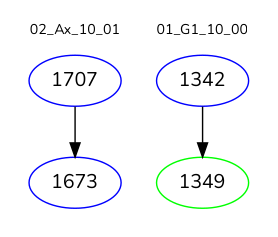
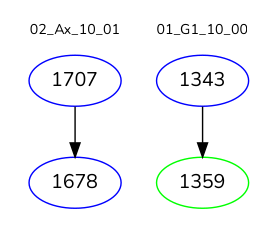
(203, 81) -> (203, 81)
(75, 183) -> (75, 183)
(203, 183) -> (203, 183)
